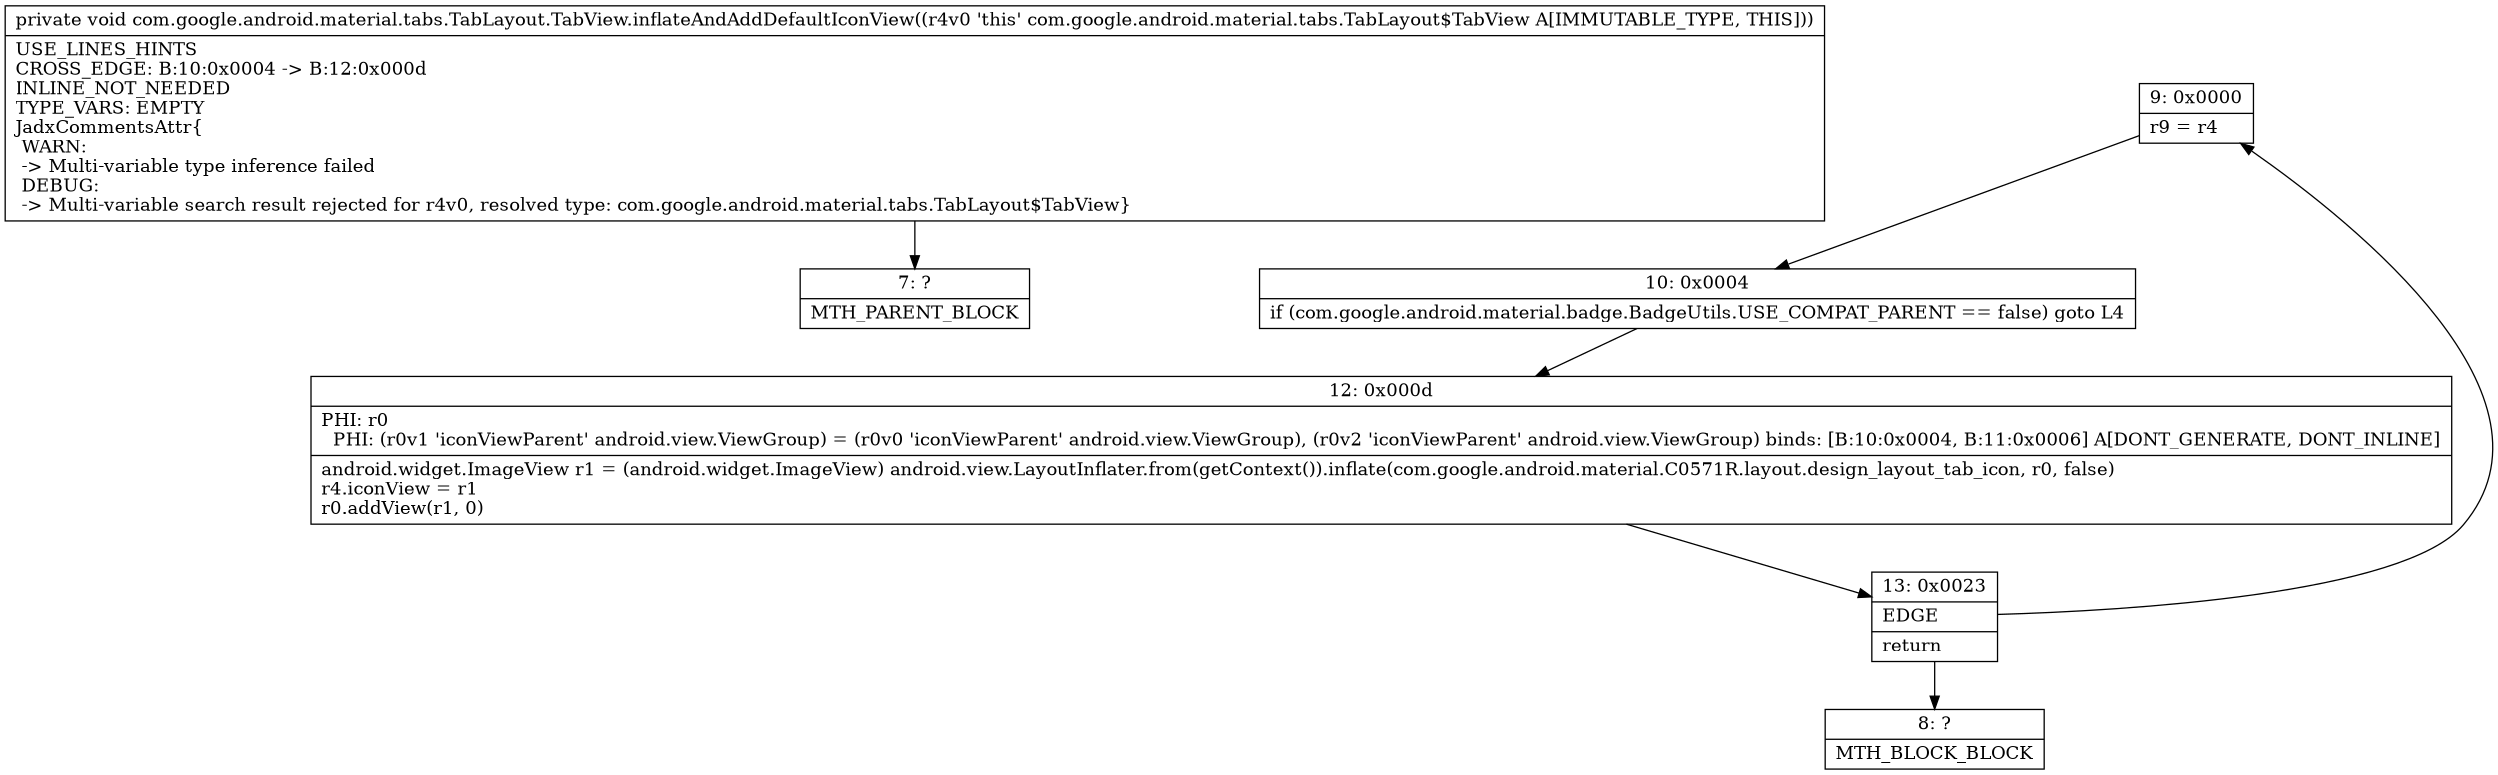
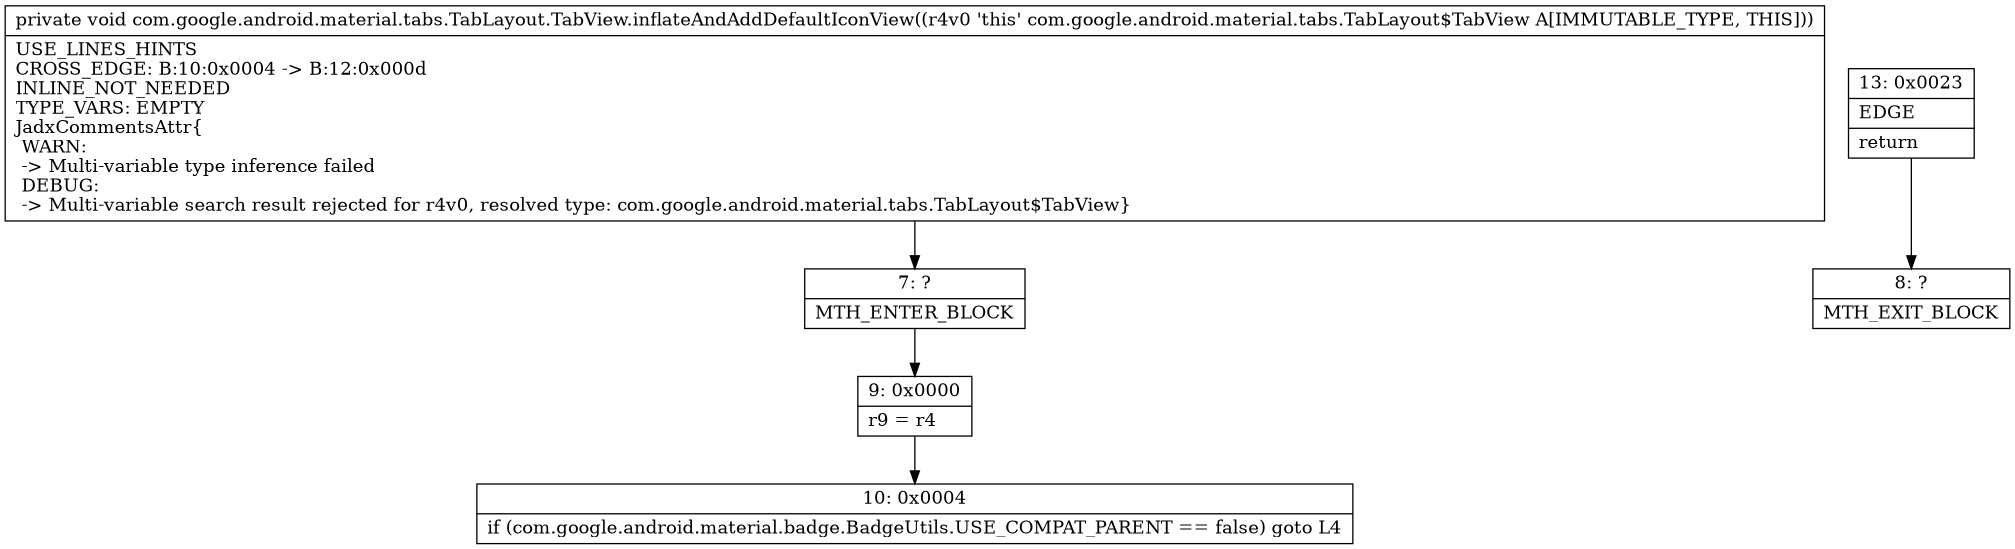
(915, 313) -> (915, 313)
(1381, 450) -> none
(2462, 526) -> (915, 346)
(1935, 754) -> (1911, 313)
